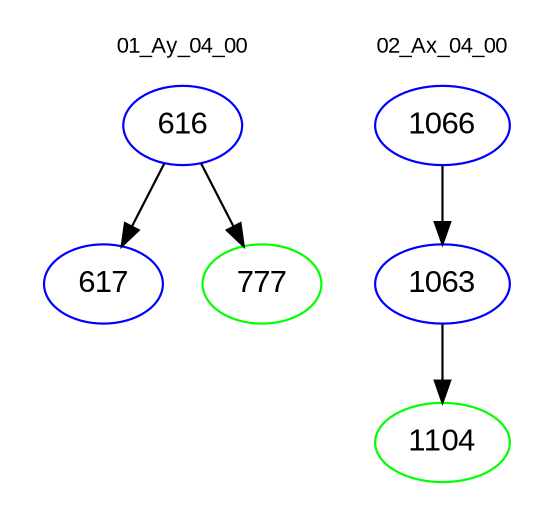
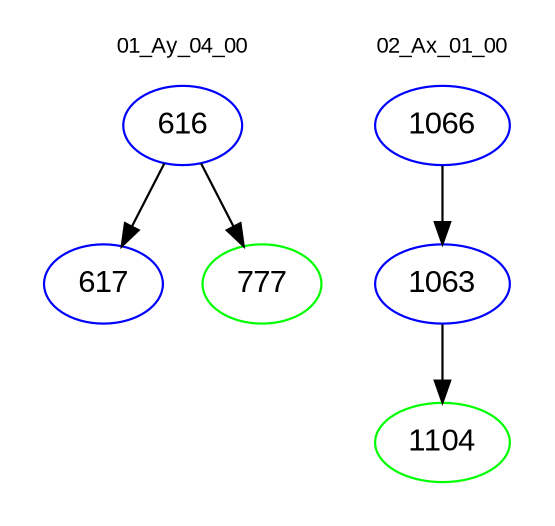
(442, 47) -> (442, 47)
